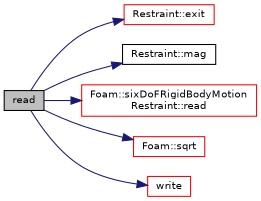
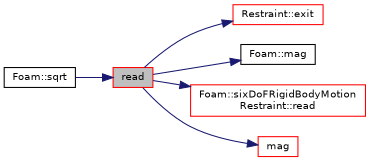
(169, 54) -> (278, 54)
(24, 101) -> (133, 77)
(83, 126) -> (89, 77)
(169, 147) -> (40, 77)
(169, 186) -> (278, 147)
